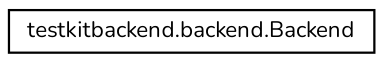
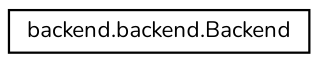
(192, 31) -> (159, 31)
